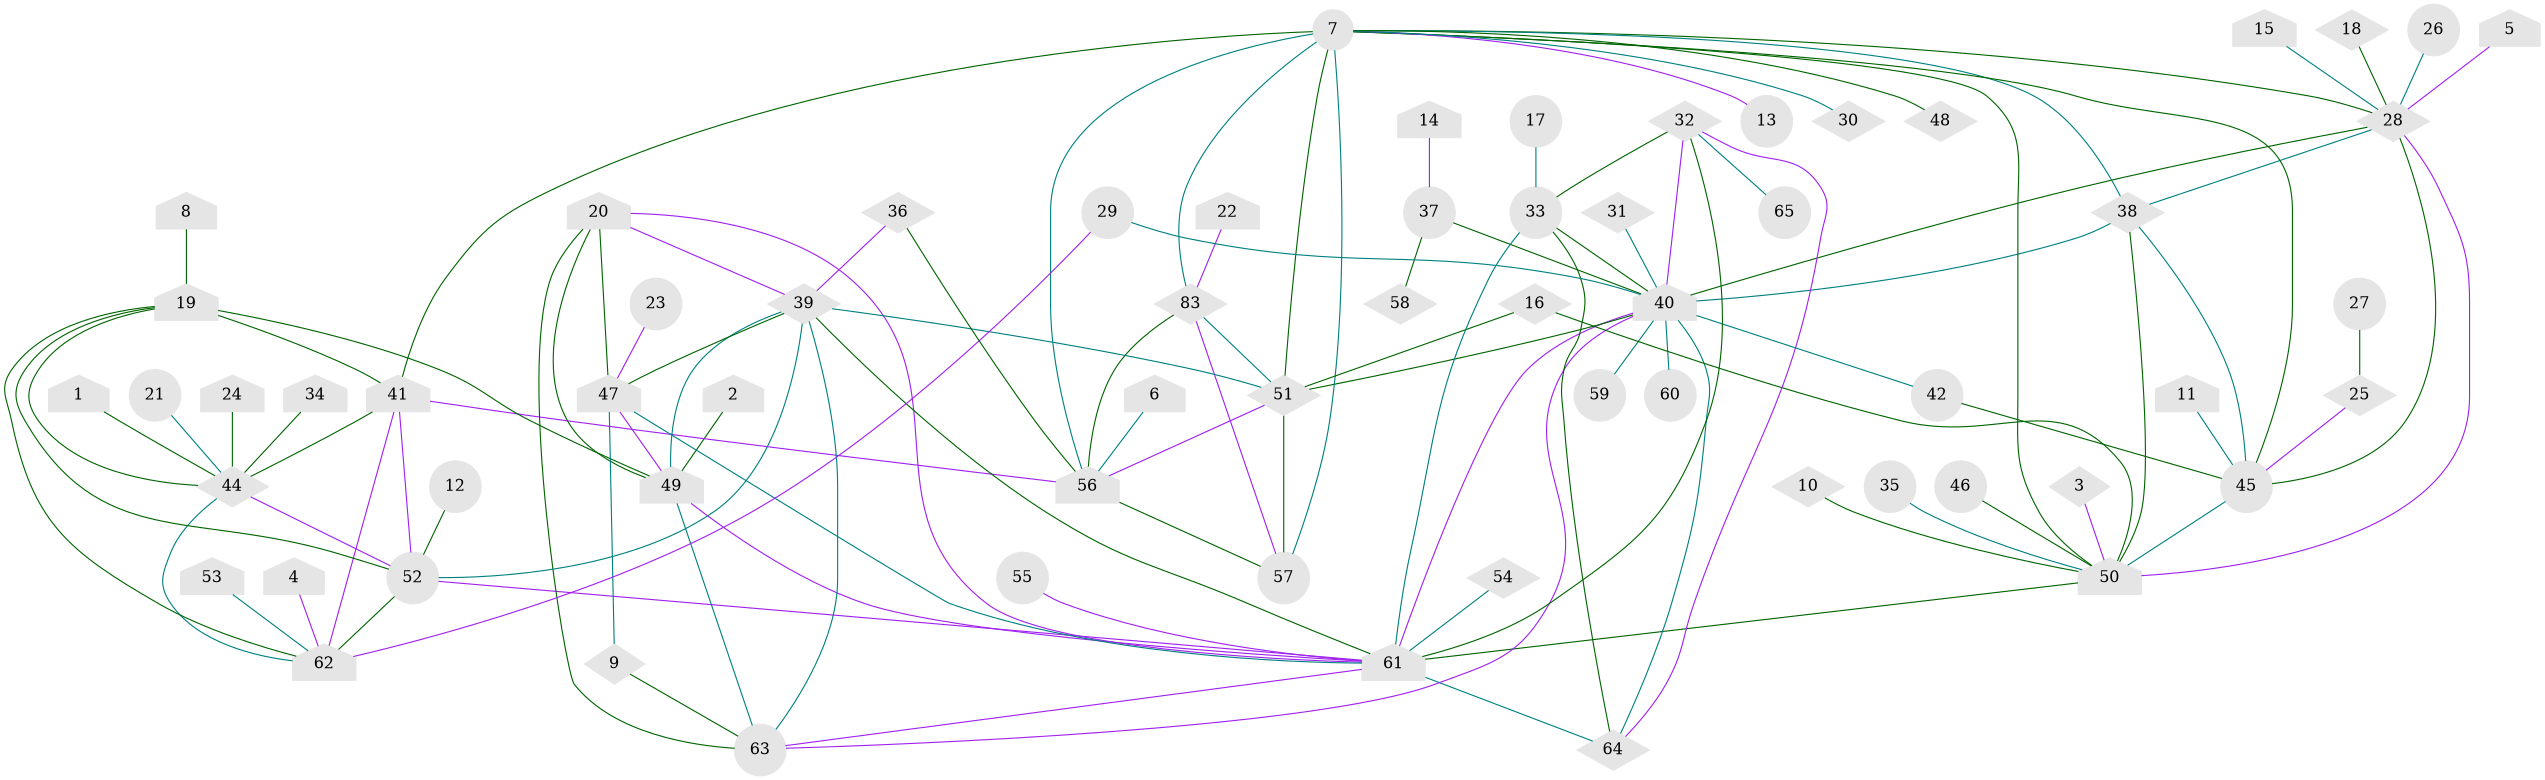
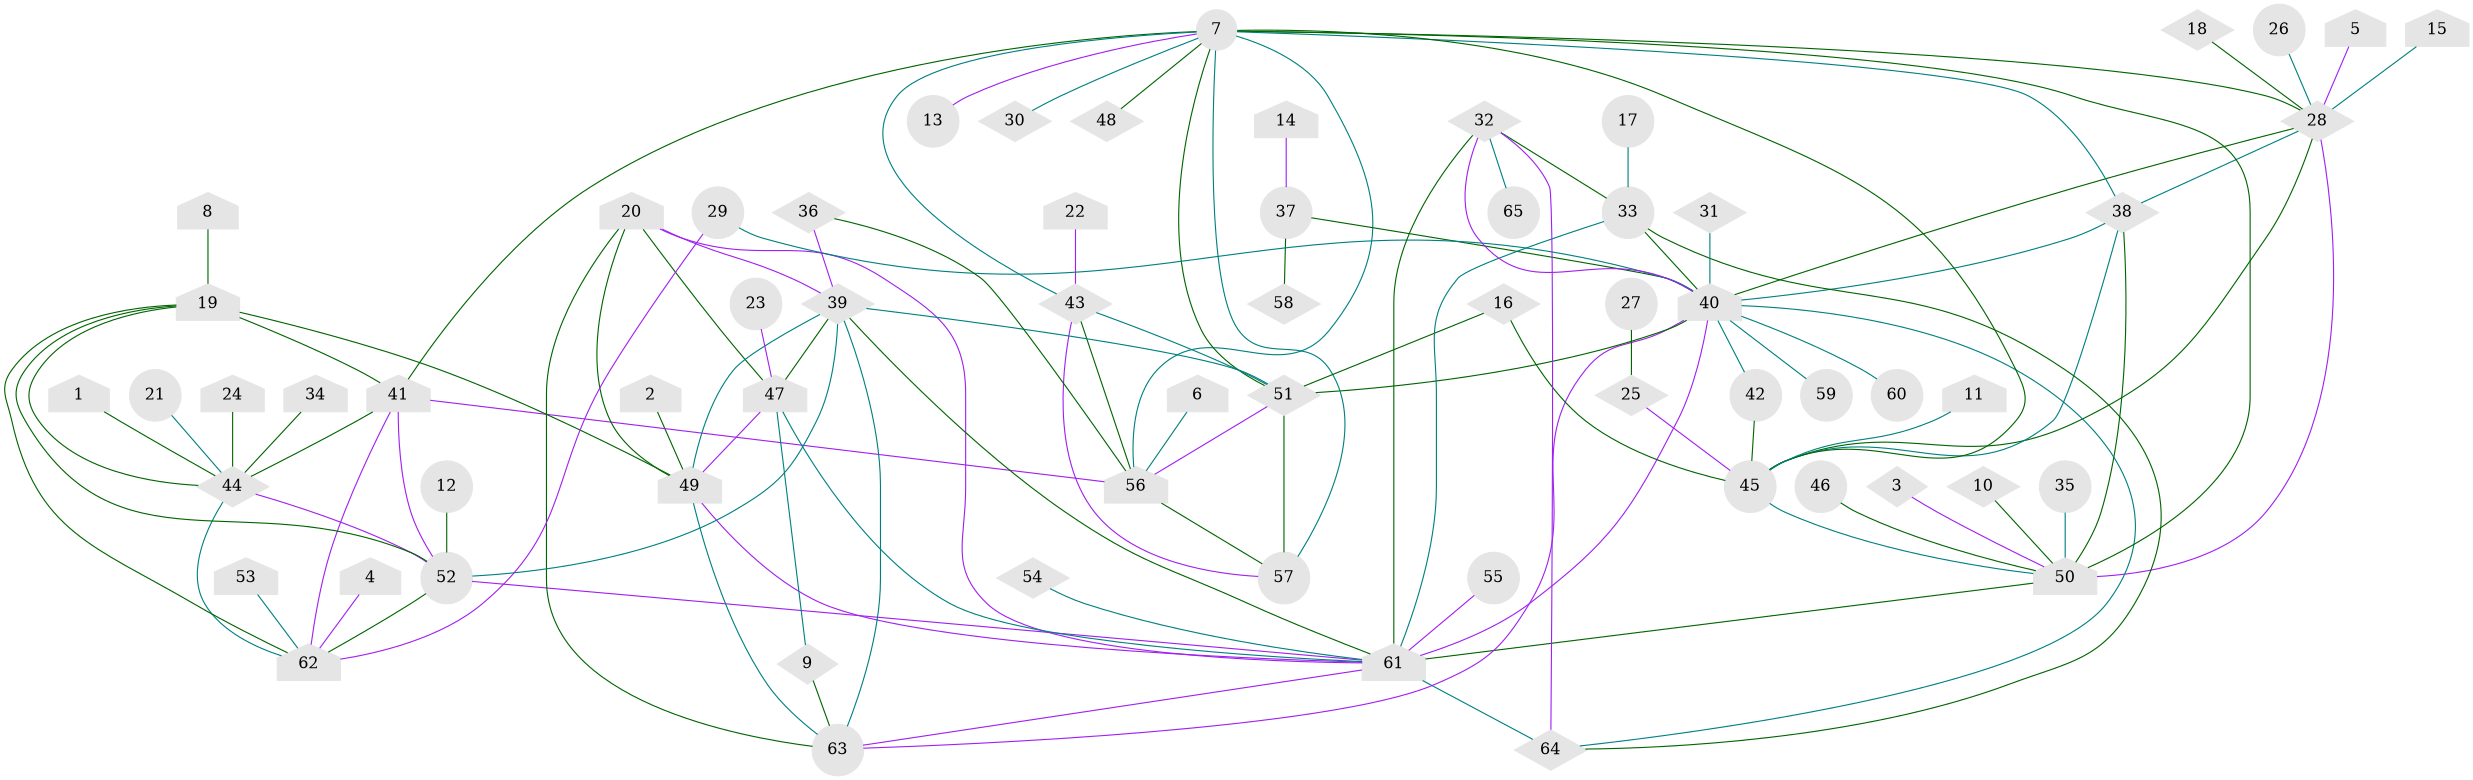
(1191, 304) -> (1075, 304)
(1889, 418) -> (1597, 429)
